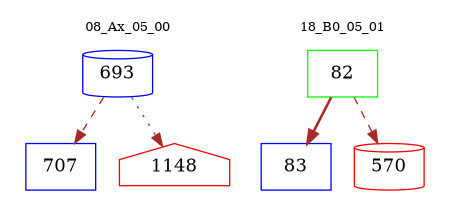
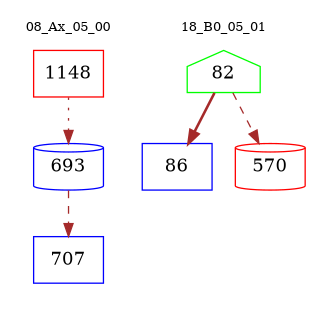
(343, 74) -> (224, 74)
(144, 116) -> (69, 114)
(175, 167) -> (69, 74)
(296, 167) -> (177, 167)
